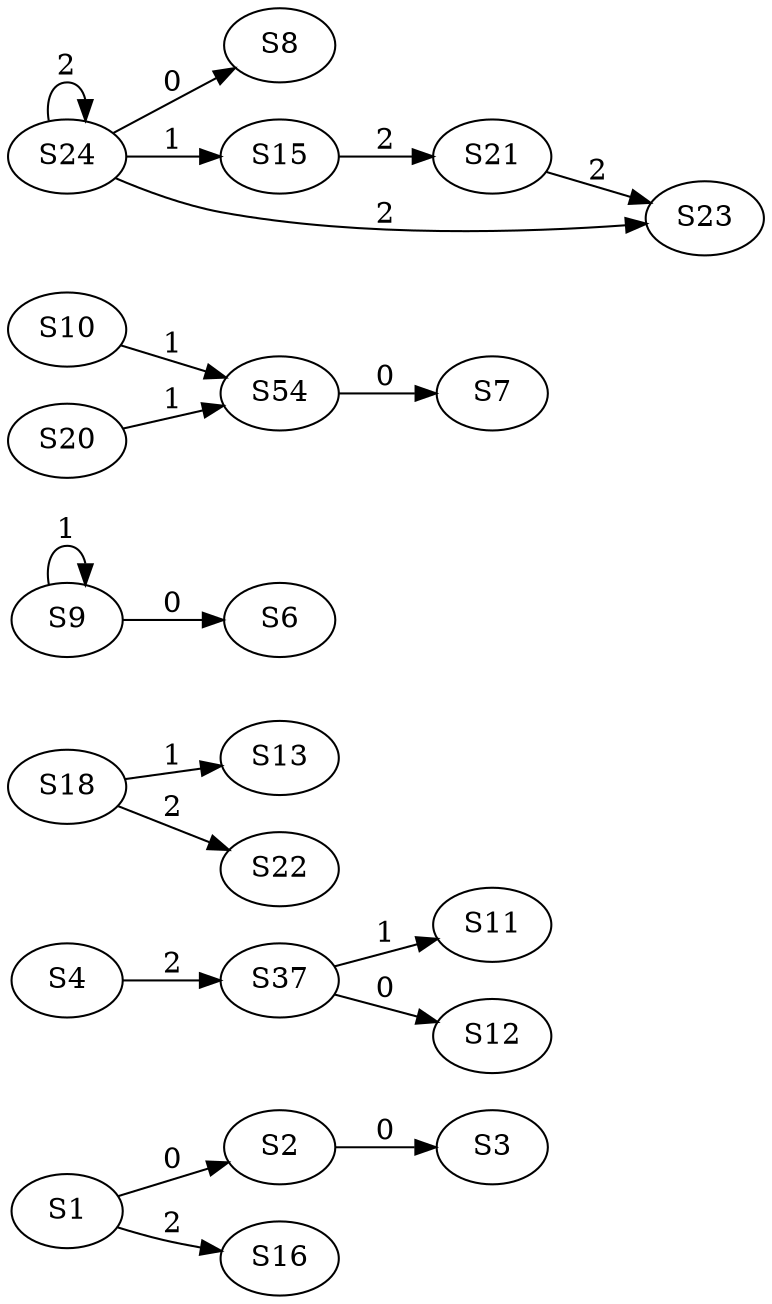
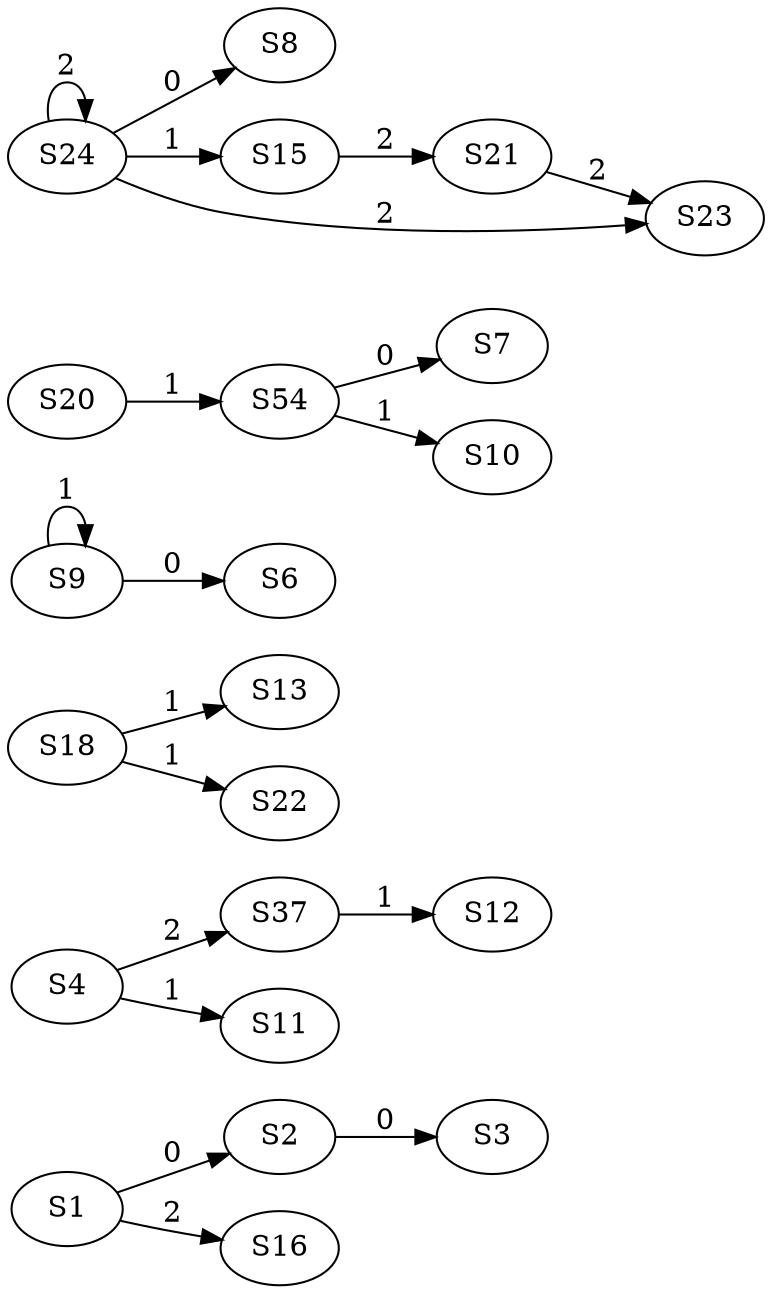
(164, 358) -> (376, 427)
(173, 808) -> (173, 757)
(376, 955) -> (161, 1007)
(386, 990) -> (386, 899)
